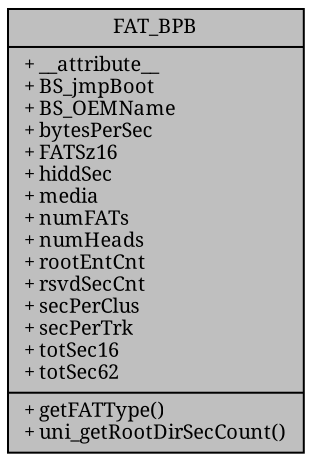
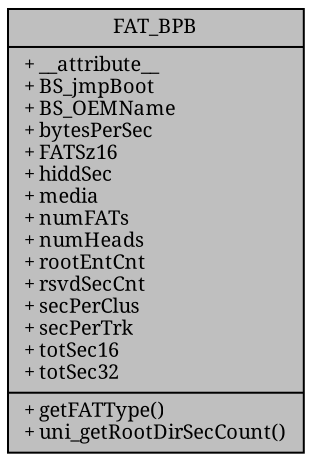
(72, 373) -> (72, 373)
